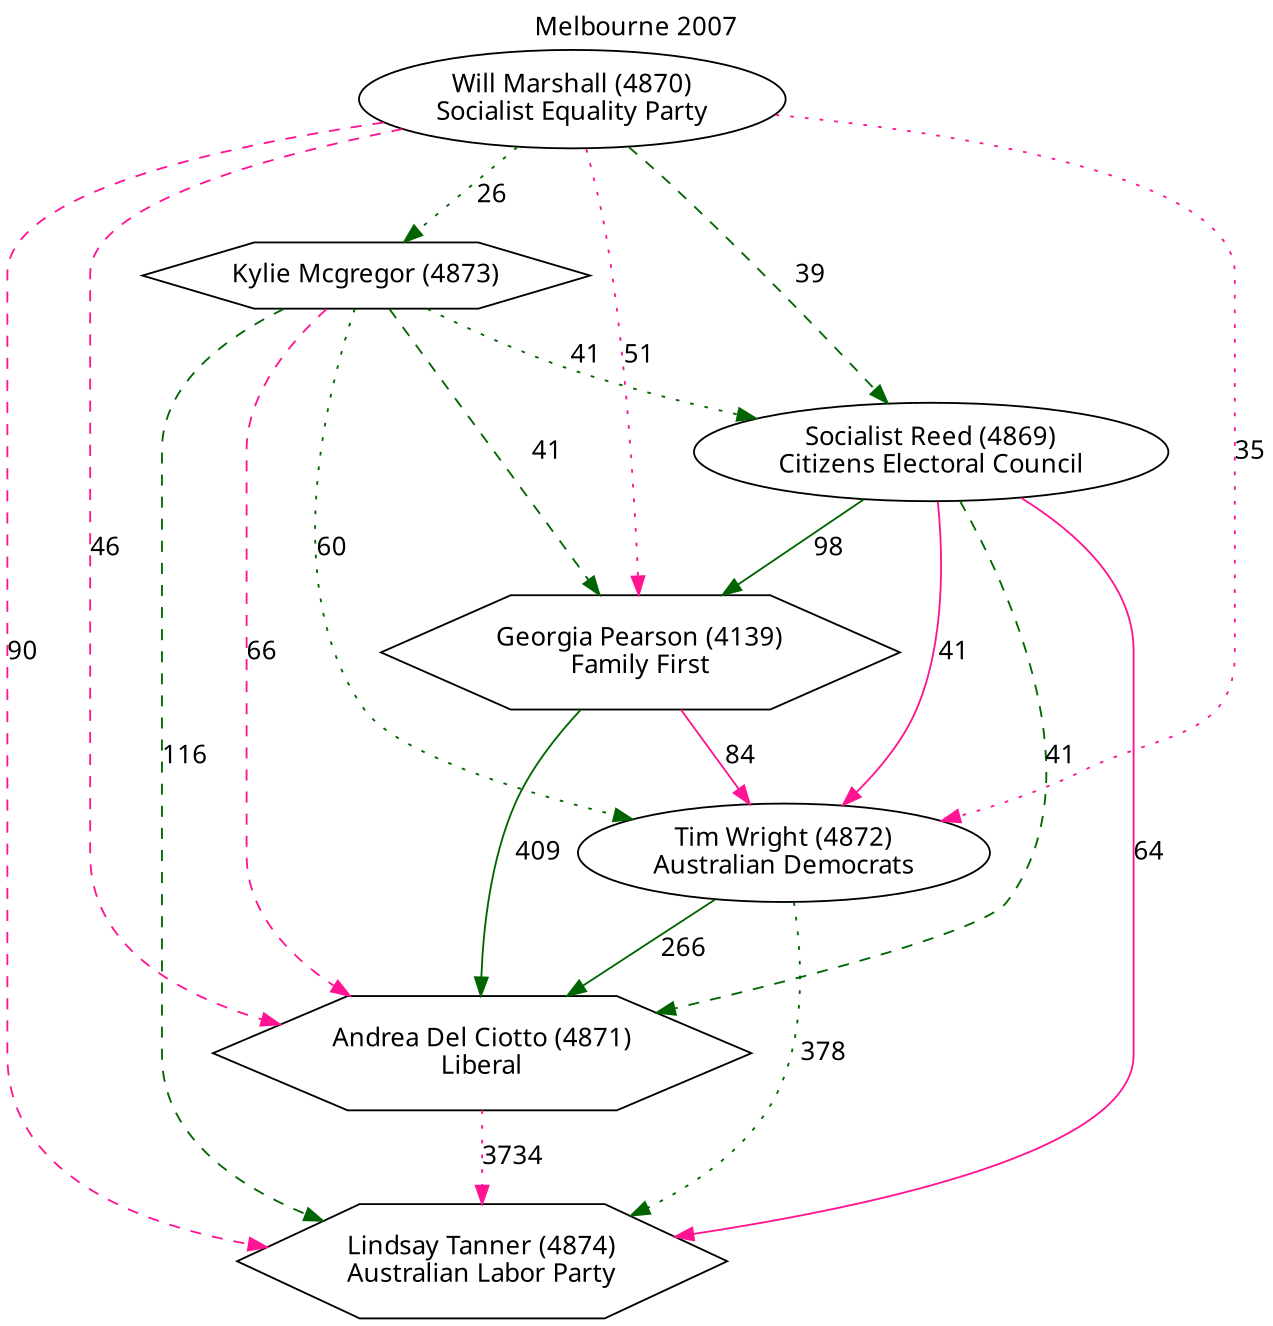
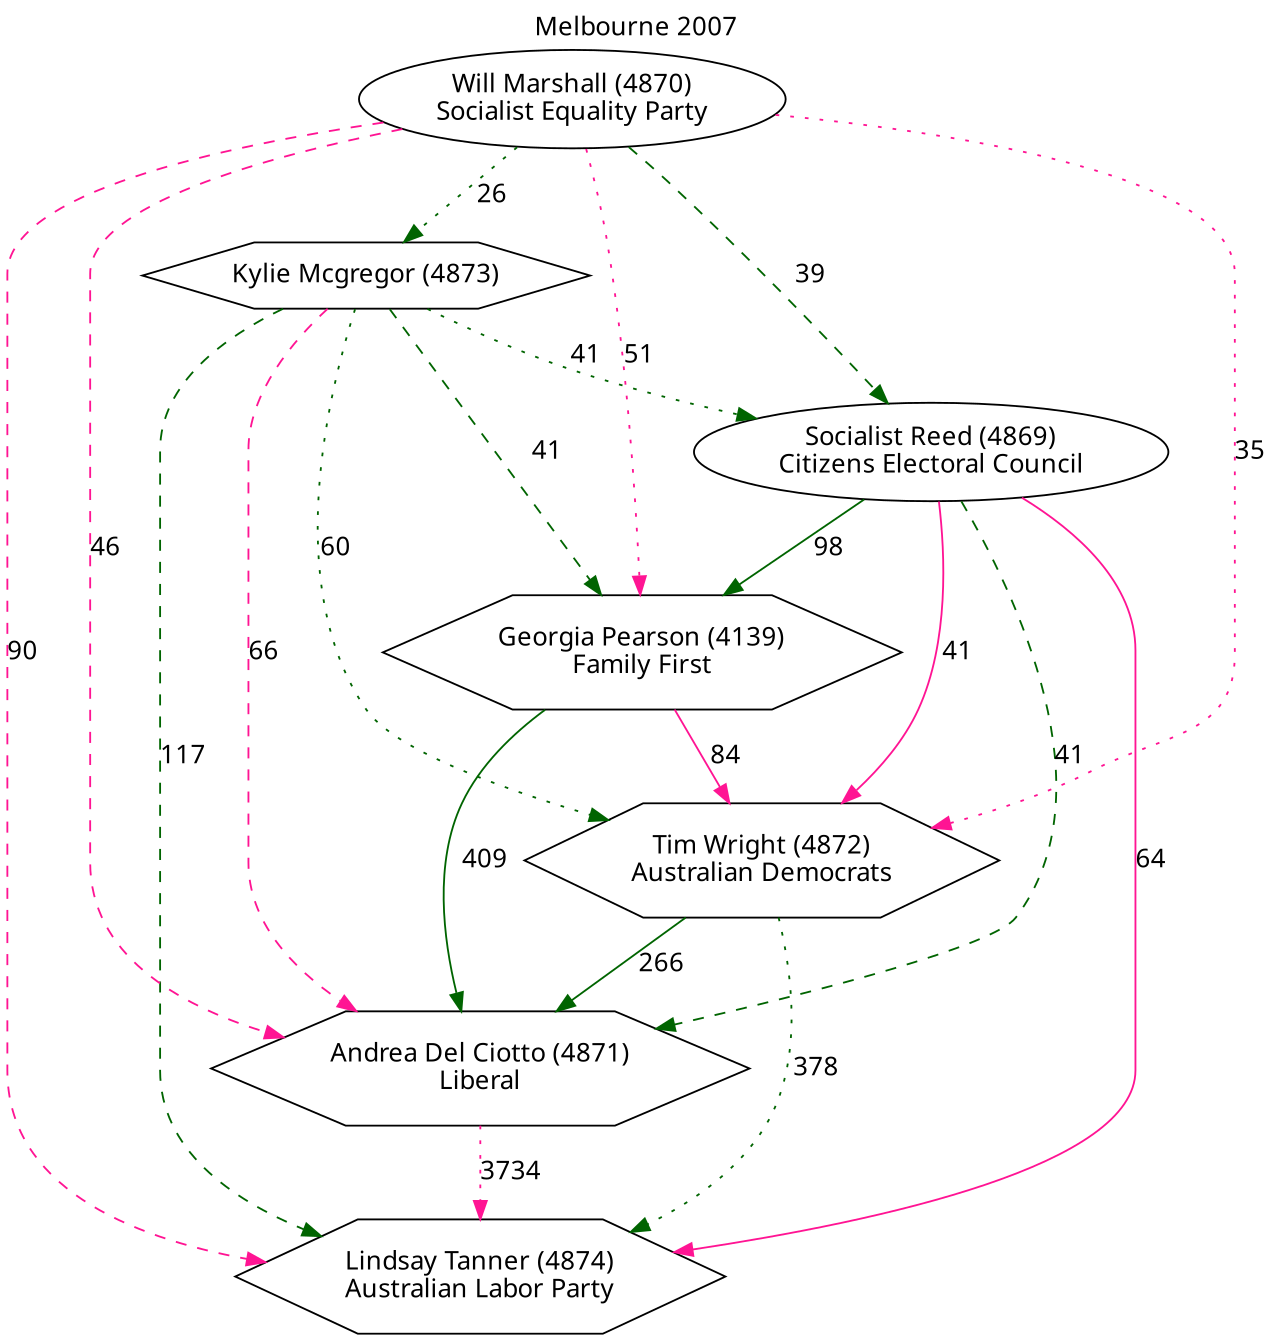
(185, 756) -> (183, 756)
(784, 853) -> (762, 860)
